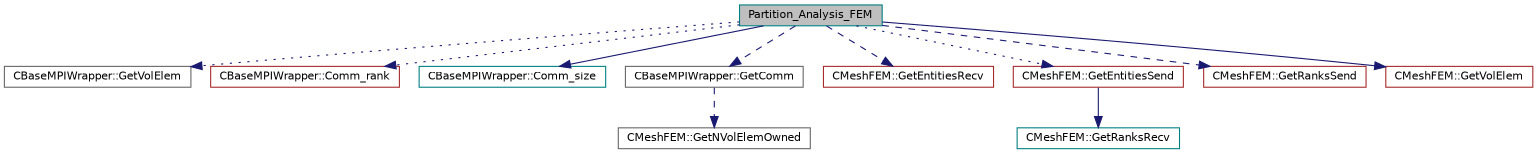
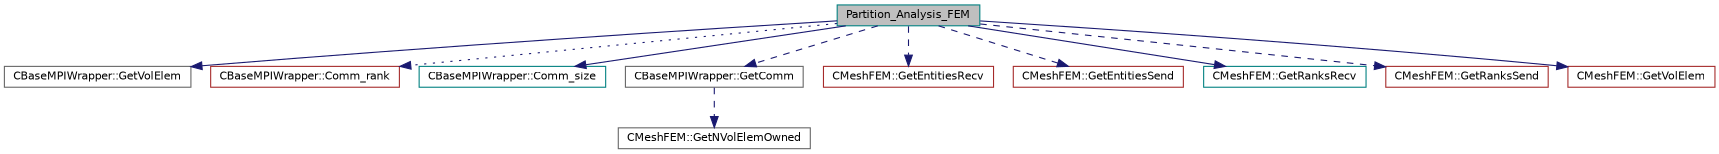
(471, 43) -> (519, 42)
(949, 45) -> (998, 44)
(1098, 102) -> (1091, 45)
